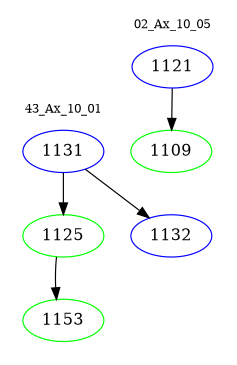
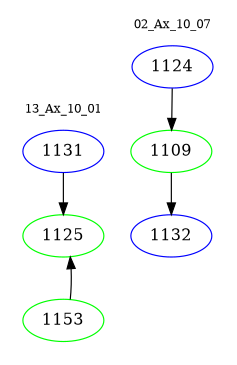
(173, 25) -> (173, 25)
(173, 67) -> (173, 67)
(63, 110) -> (63, 110)
(106, 185) -> (171, 188)
(56, 272) -> (71, 284)
